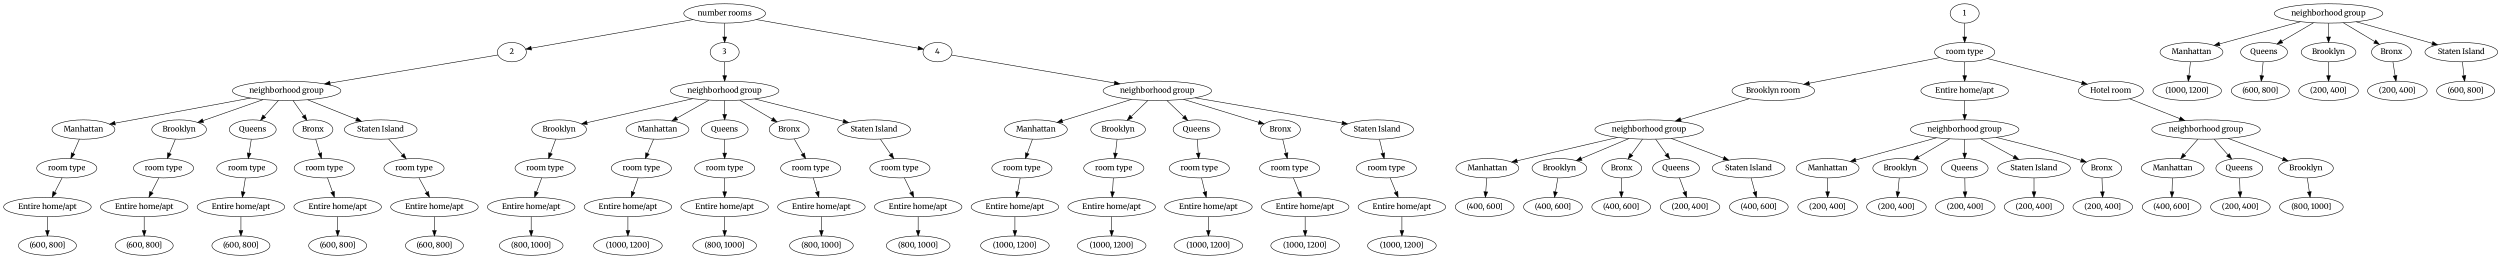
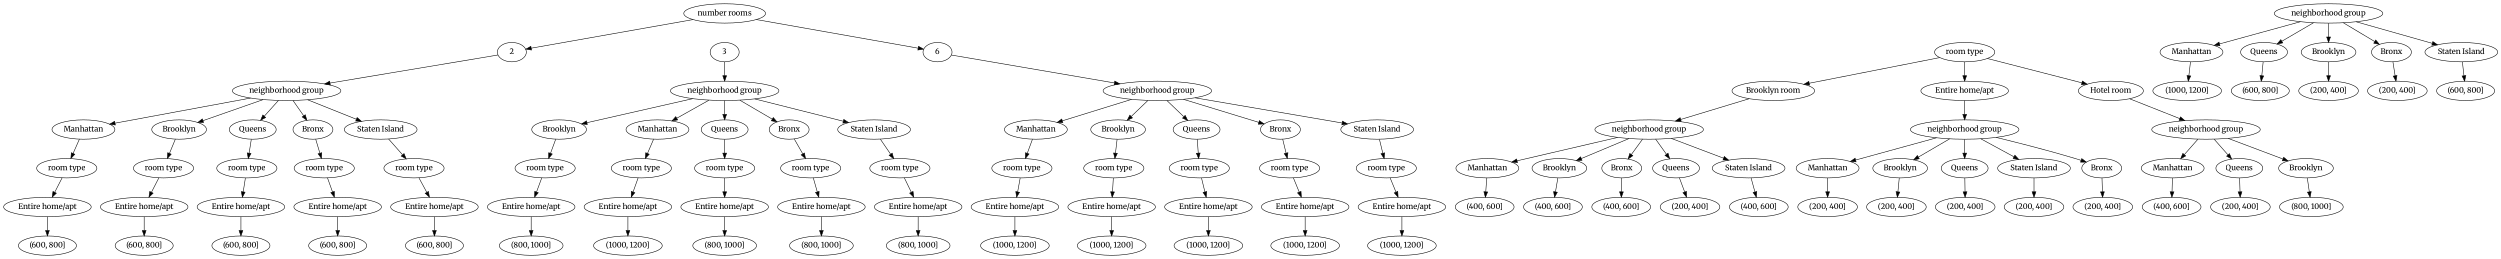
(1965, 13) -> none
(725, 30) -> none
(938, 52) -> (938, 52)
